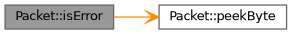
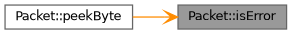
(130, 17) -> (149, 17)
